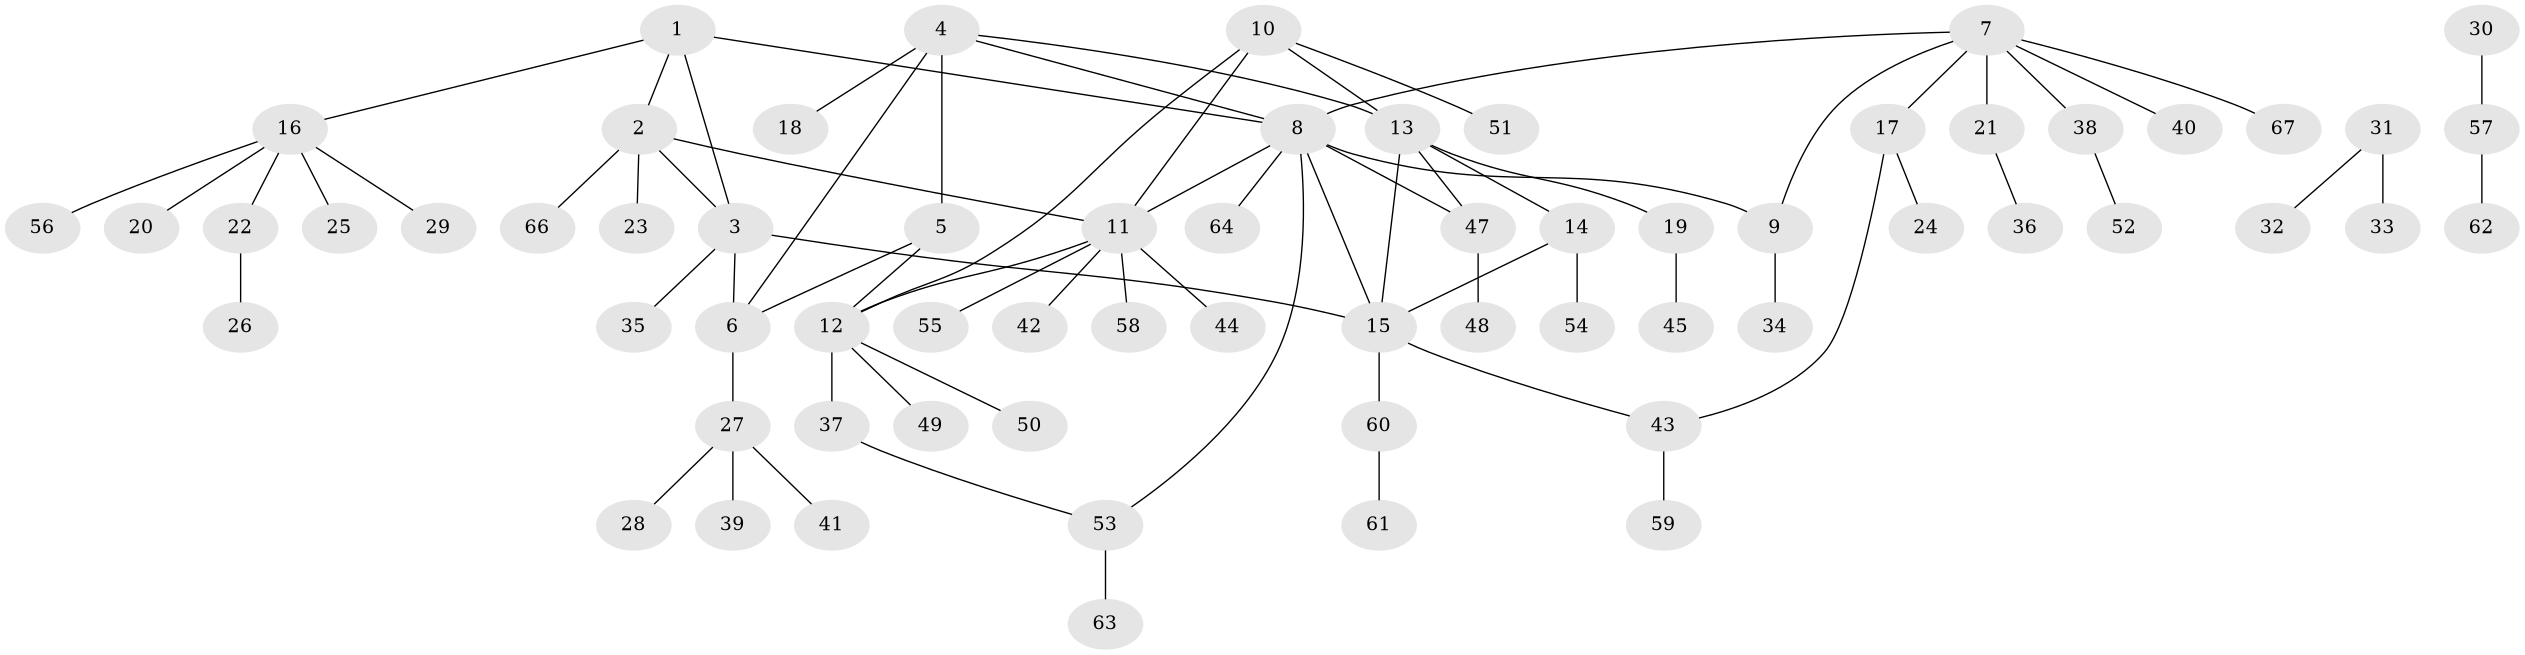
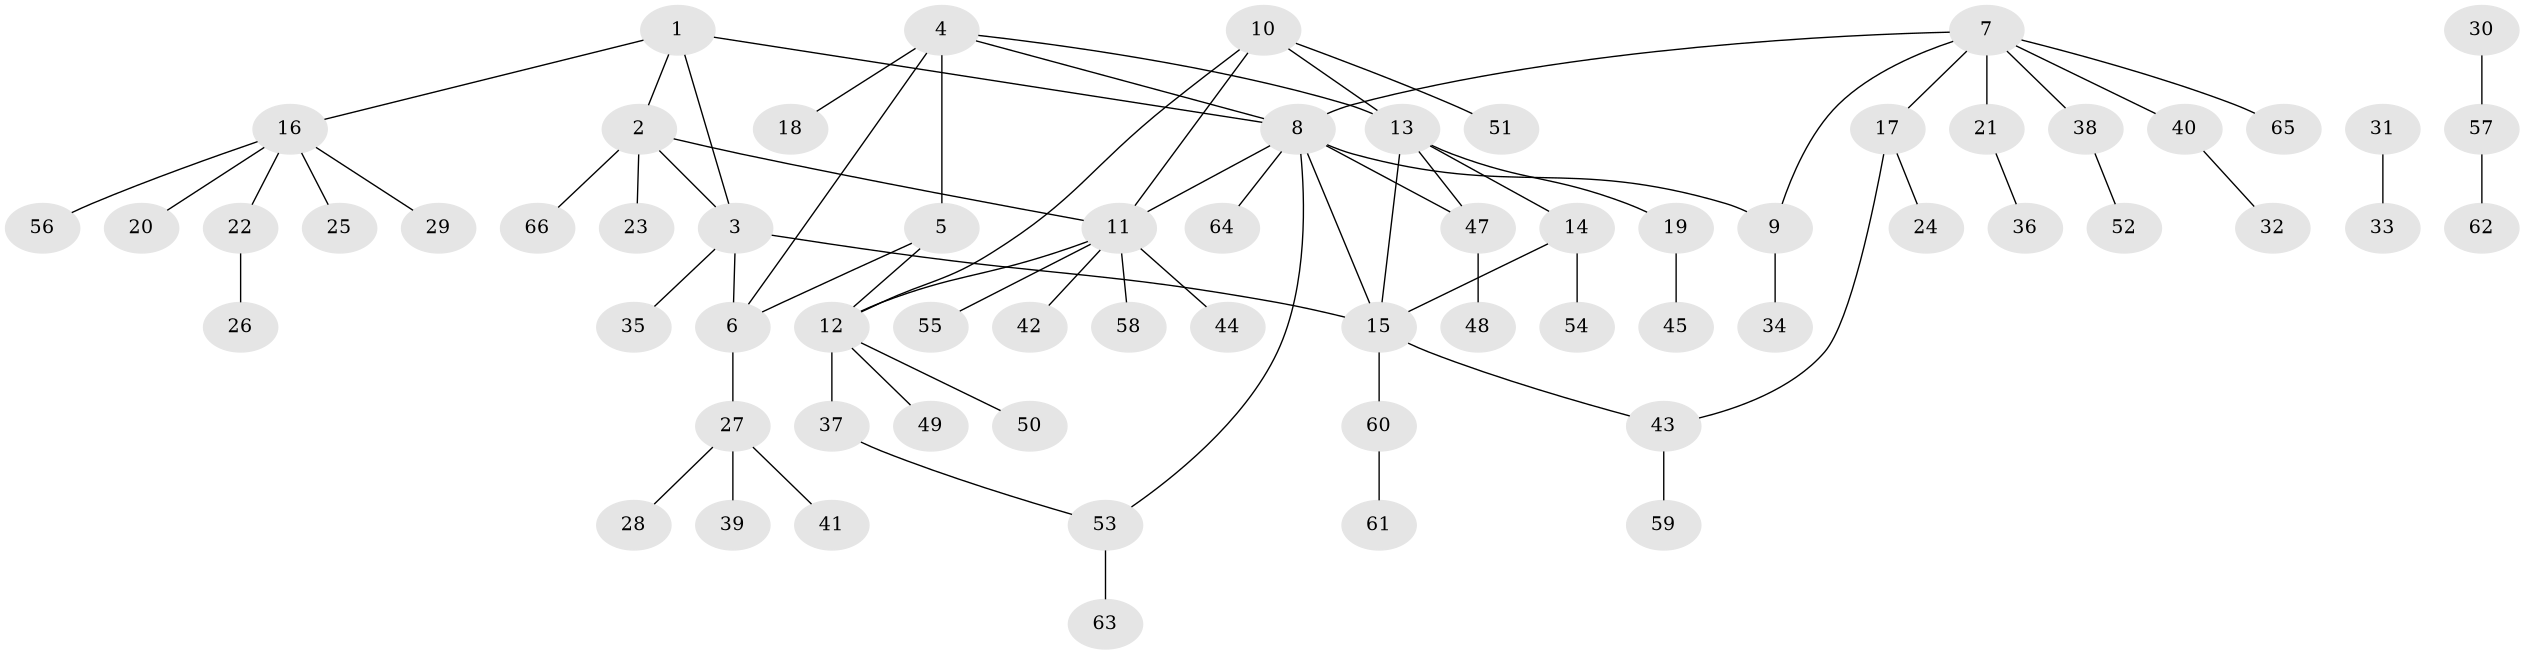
(2284, 129) -> (2284, 129)
(2328, 179) -> (2229, 179)
